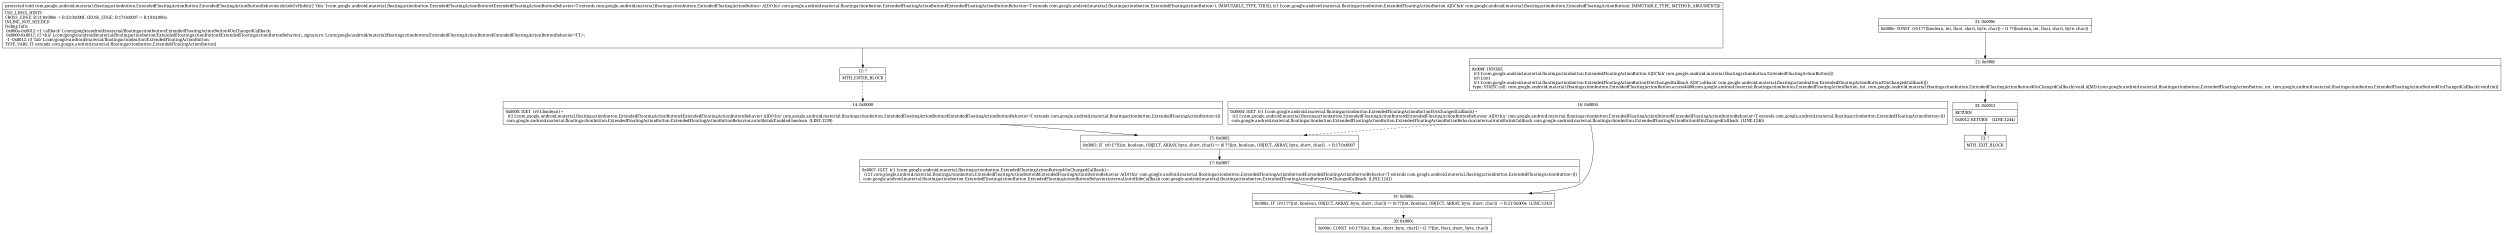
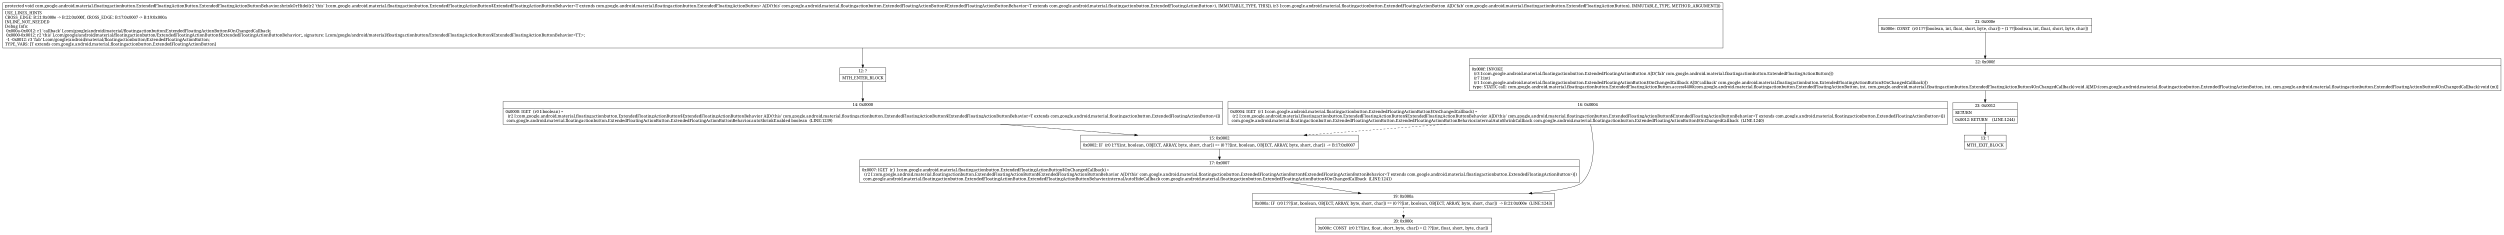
(1481, 78) -> (1481, 78)
(863, 90) -> (863, 90)
